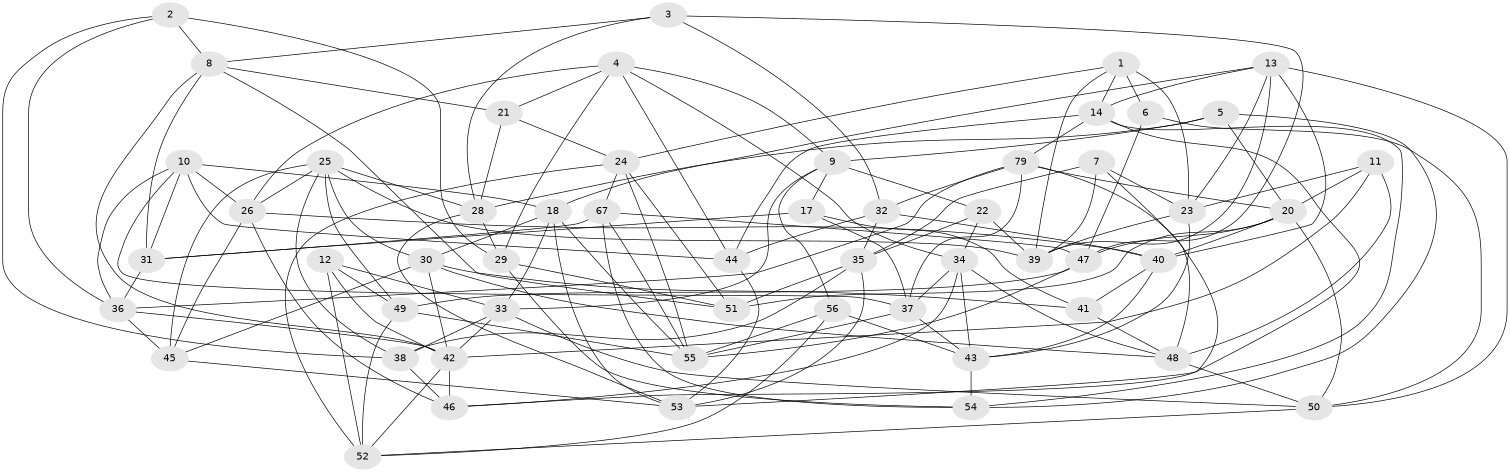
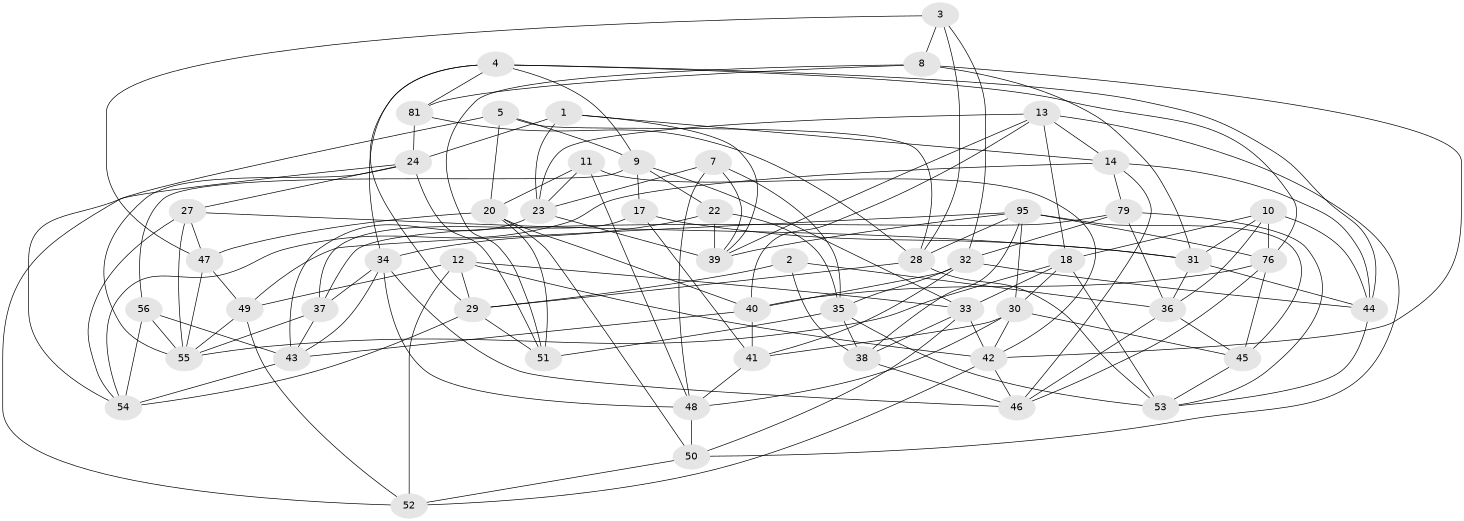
(190, 40) -> none
(504, 113) -> (415, 113)
(1146, 113) -> none
(325, 162) -> (1023, 211)
(1159, 190) -> none
(248, 211) -> (1268, 261)
(602, 211) -> (188, 211)
none -> (465, 285)
none -> (1281, 285)
(358, 292) -> none
none -> (879, 314)
(241, 323) -> (1092, 359)
(622, 438) -> (134, 359)
